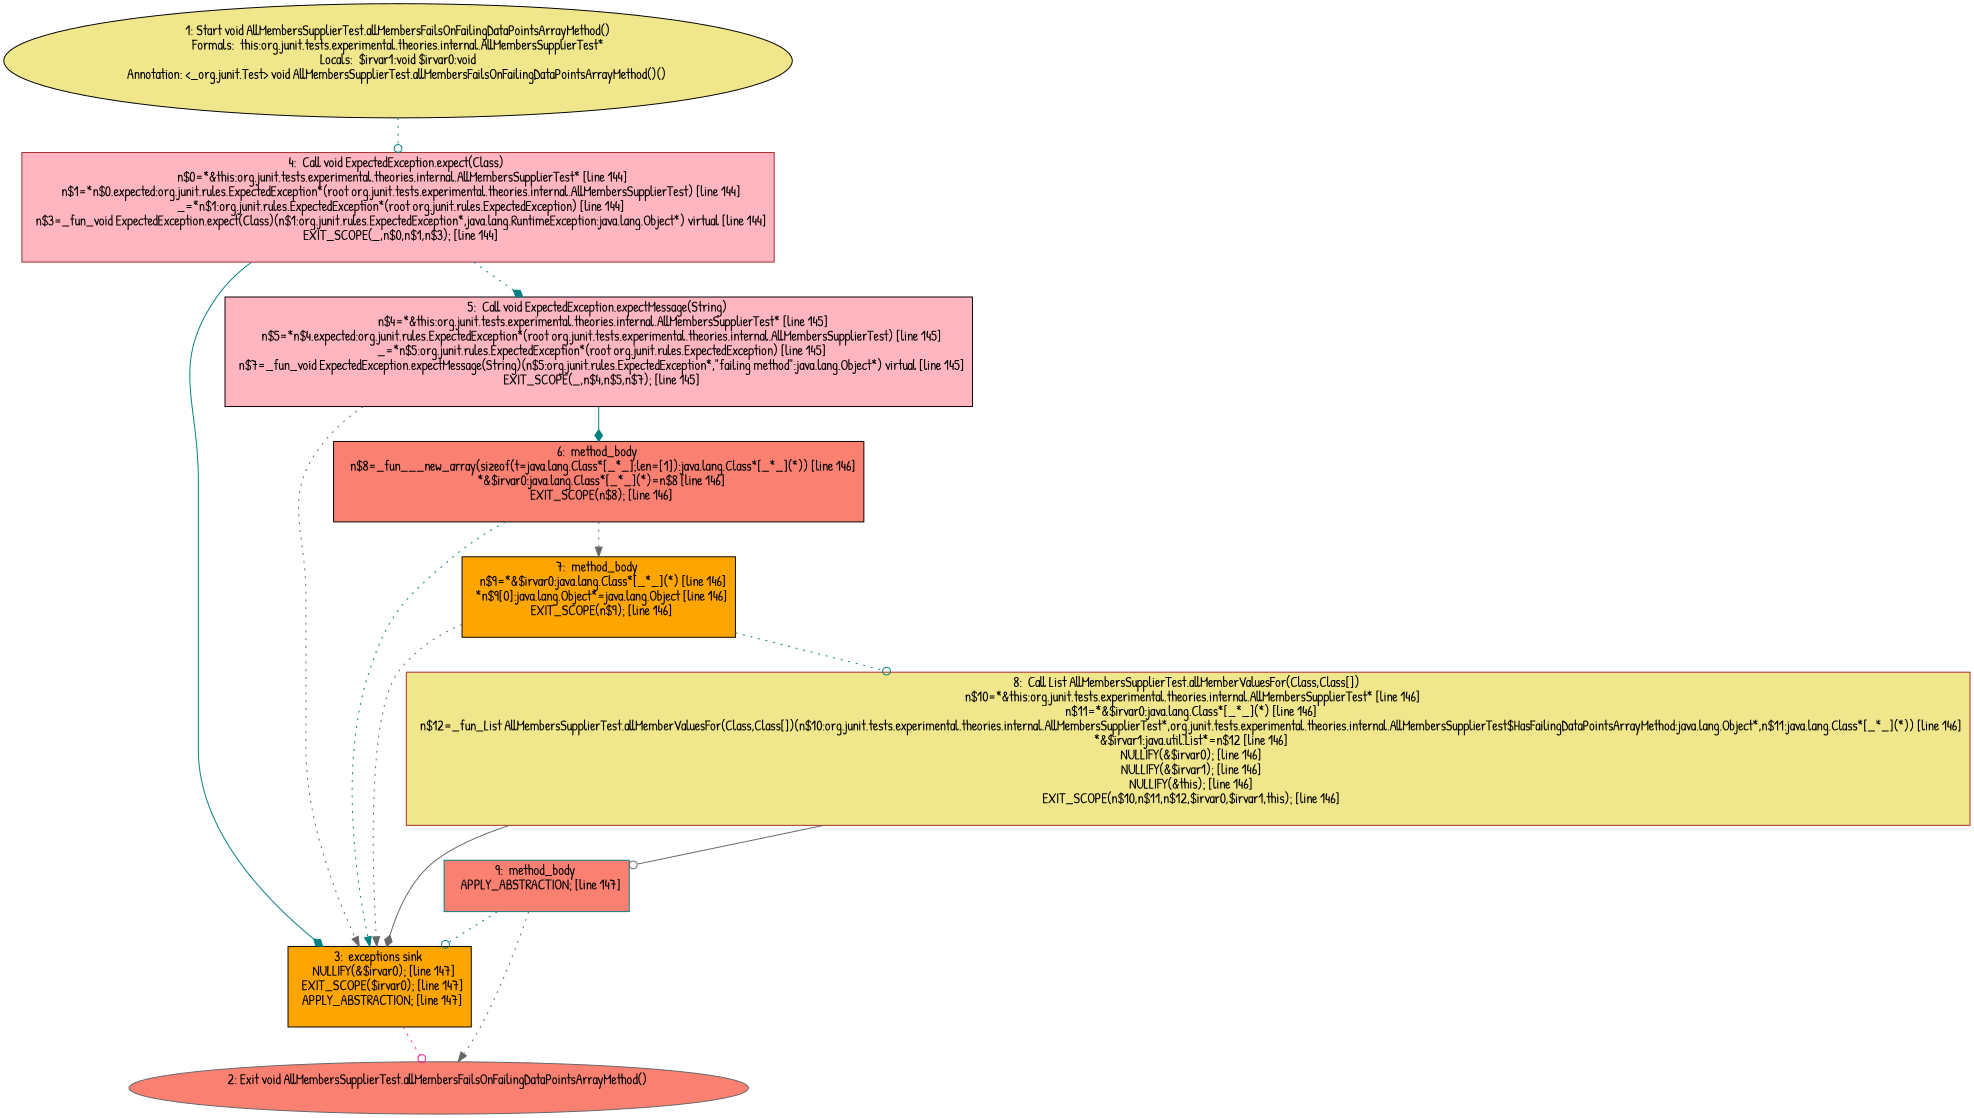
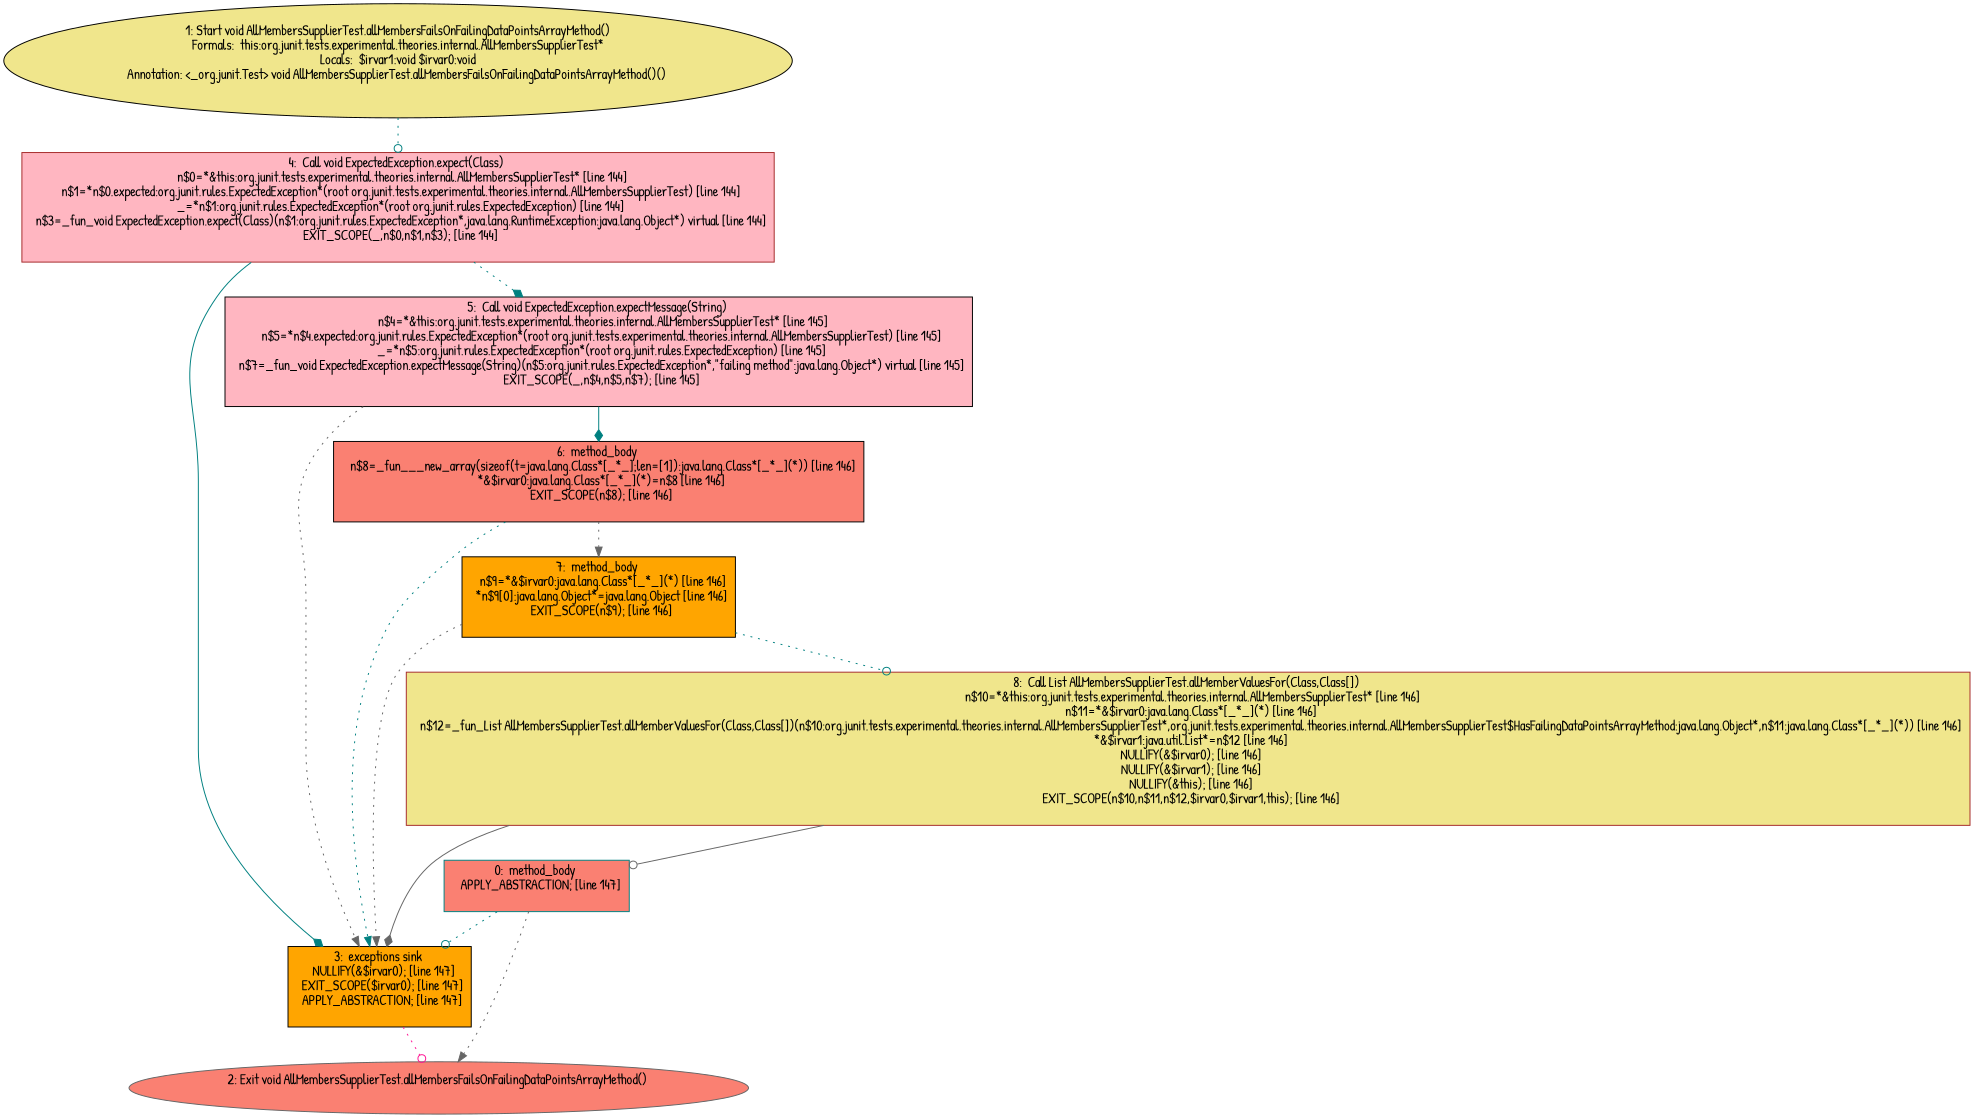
(537, 886) -> (537, 886)
